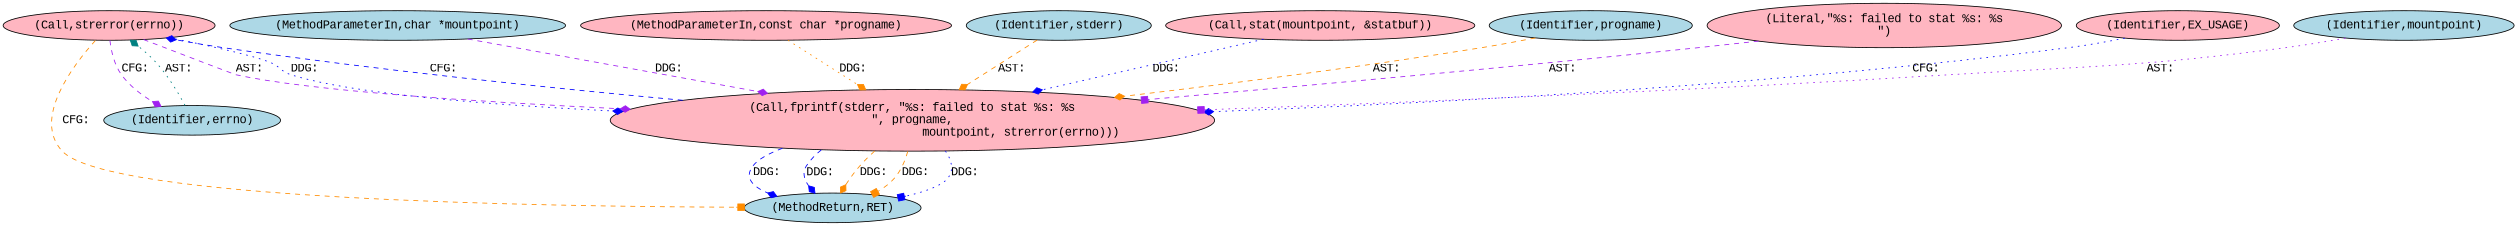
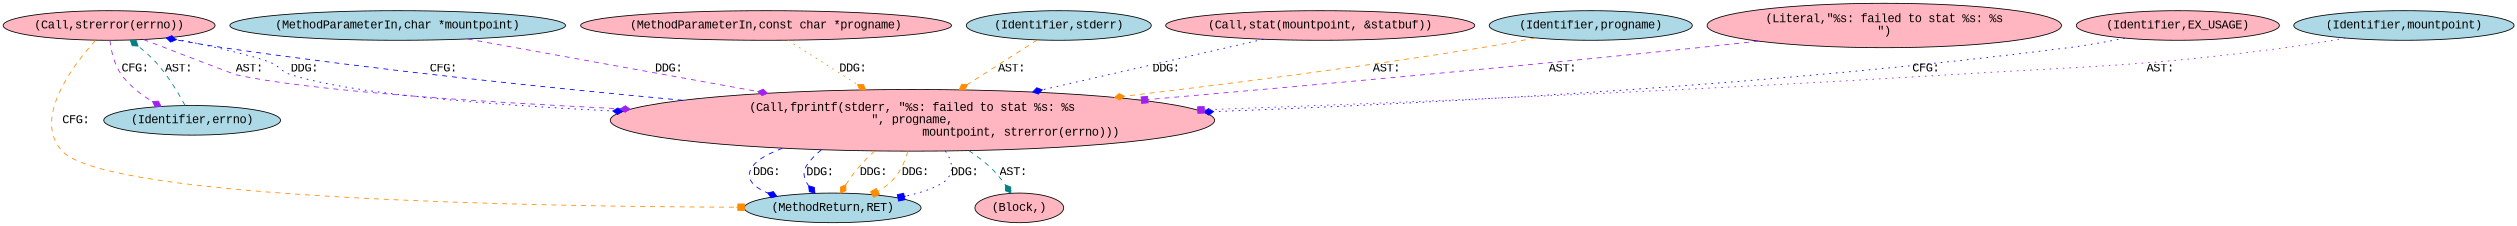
(165, 73) -> (165, 73)
none -> (1019, 208)
